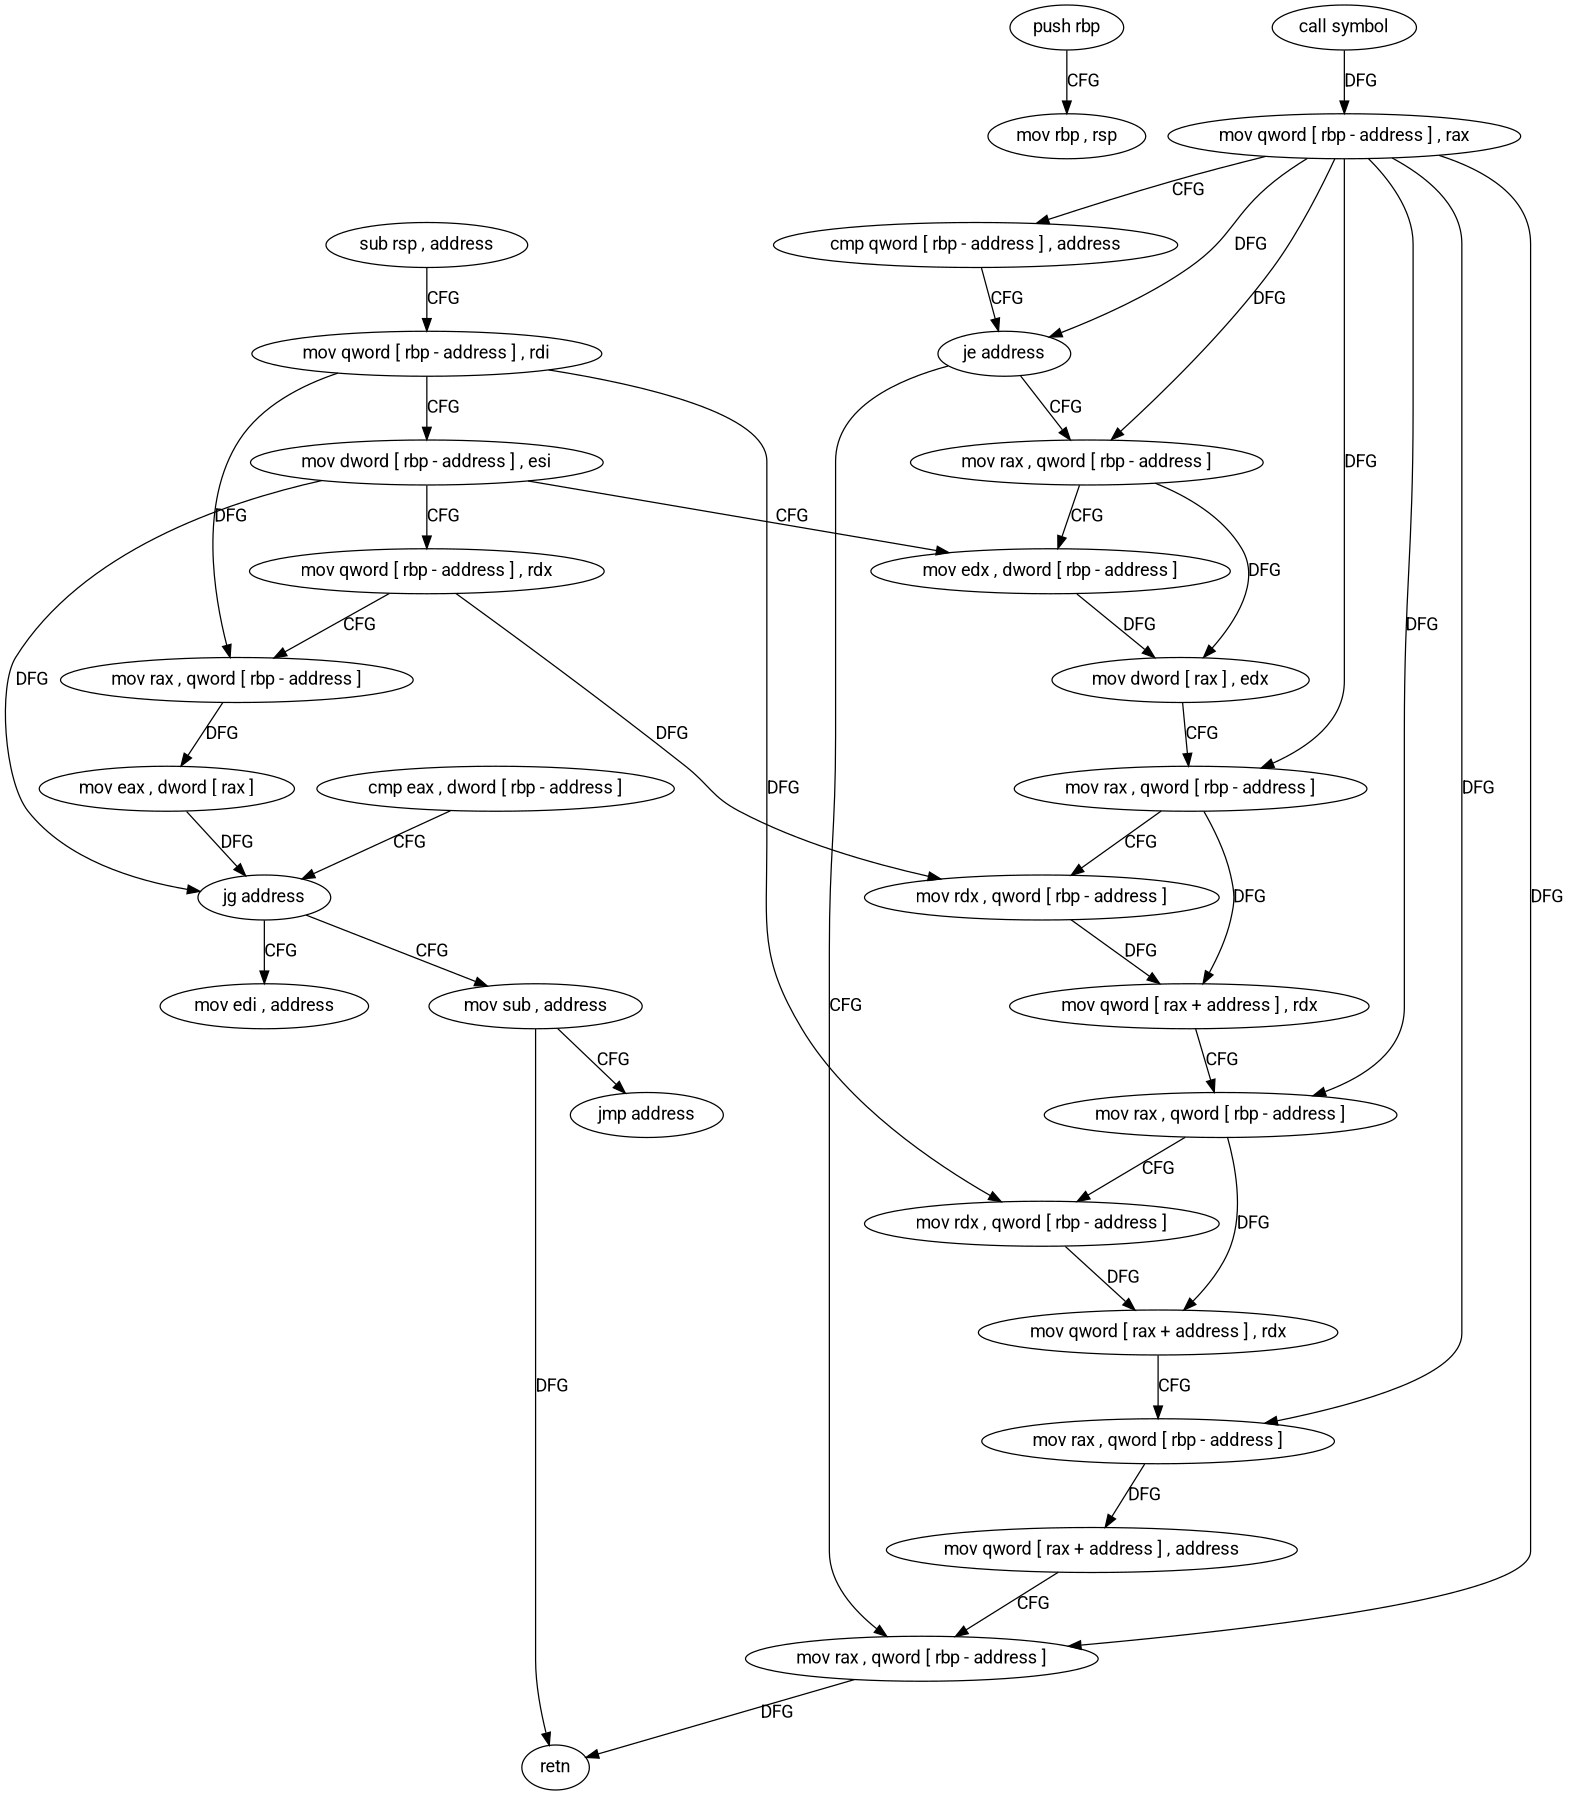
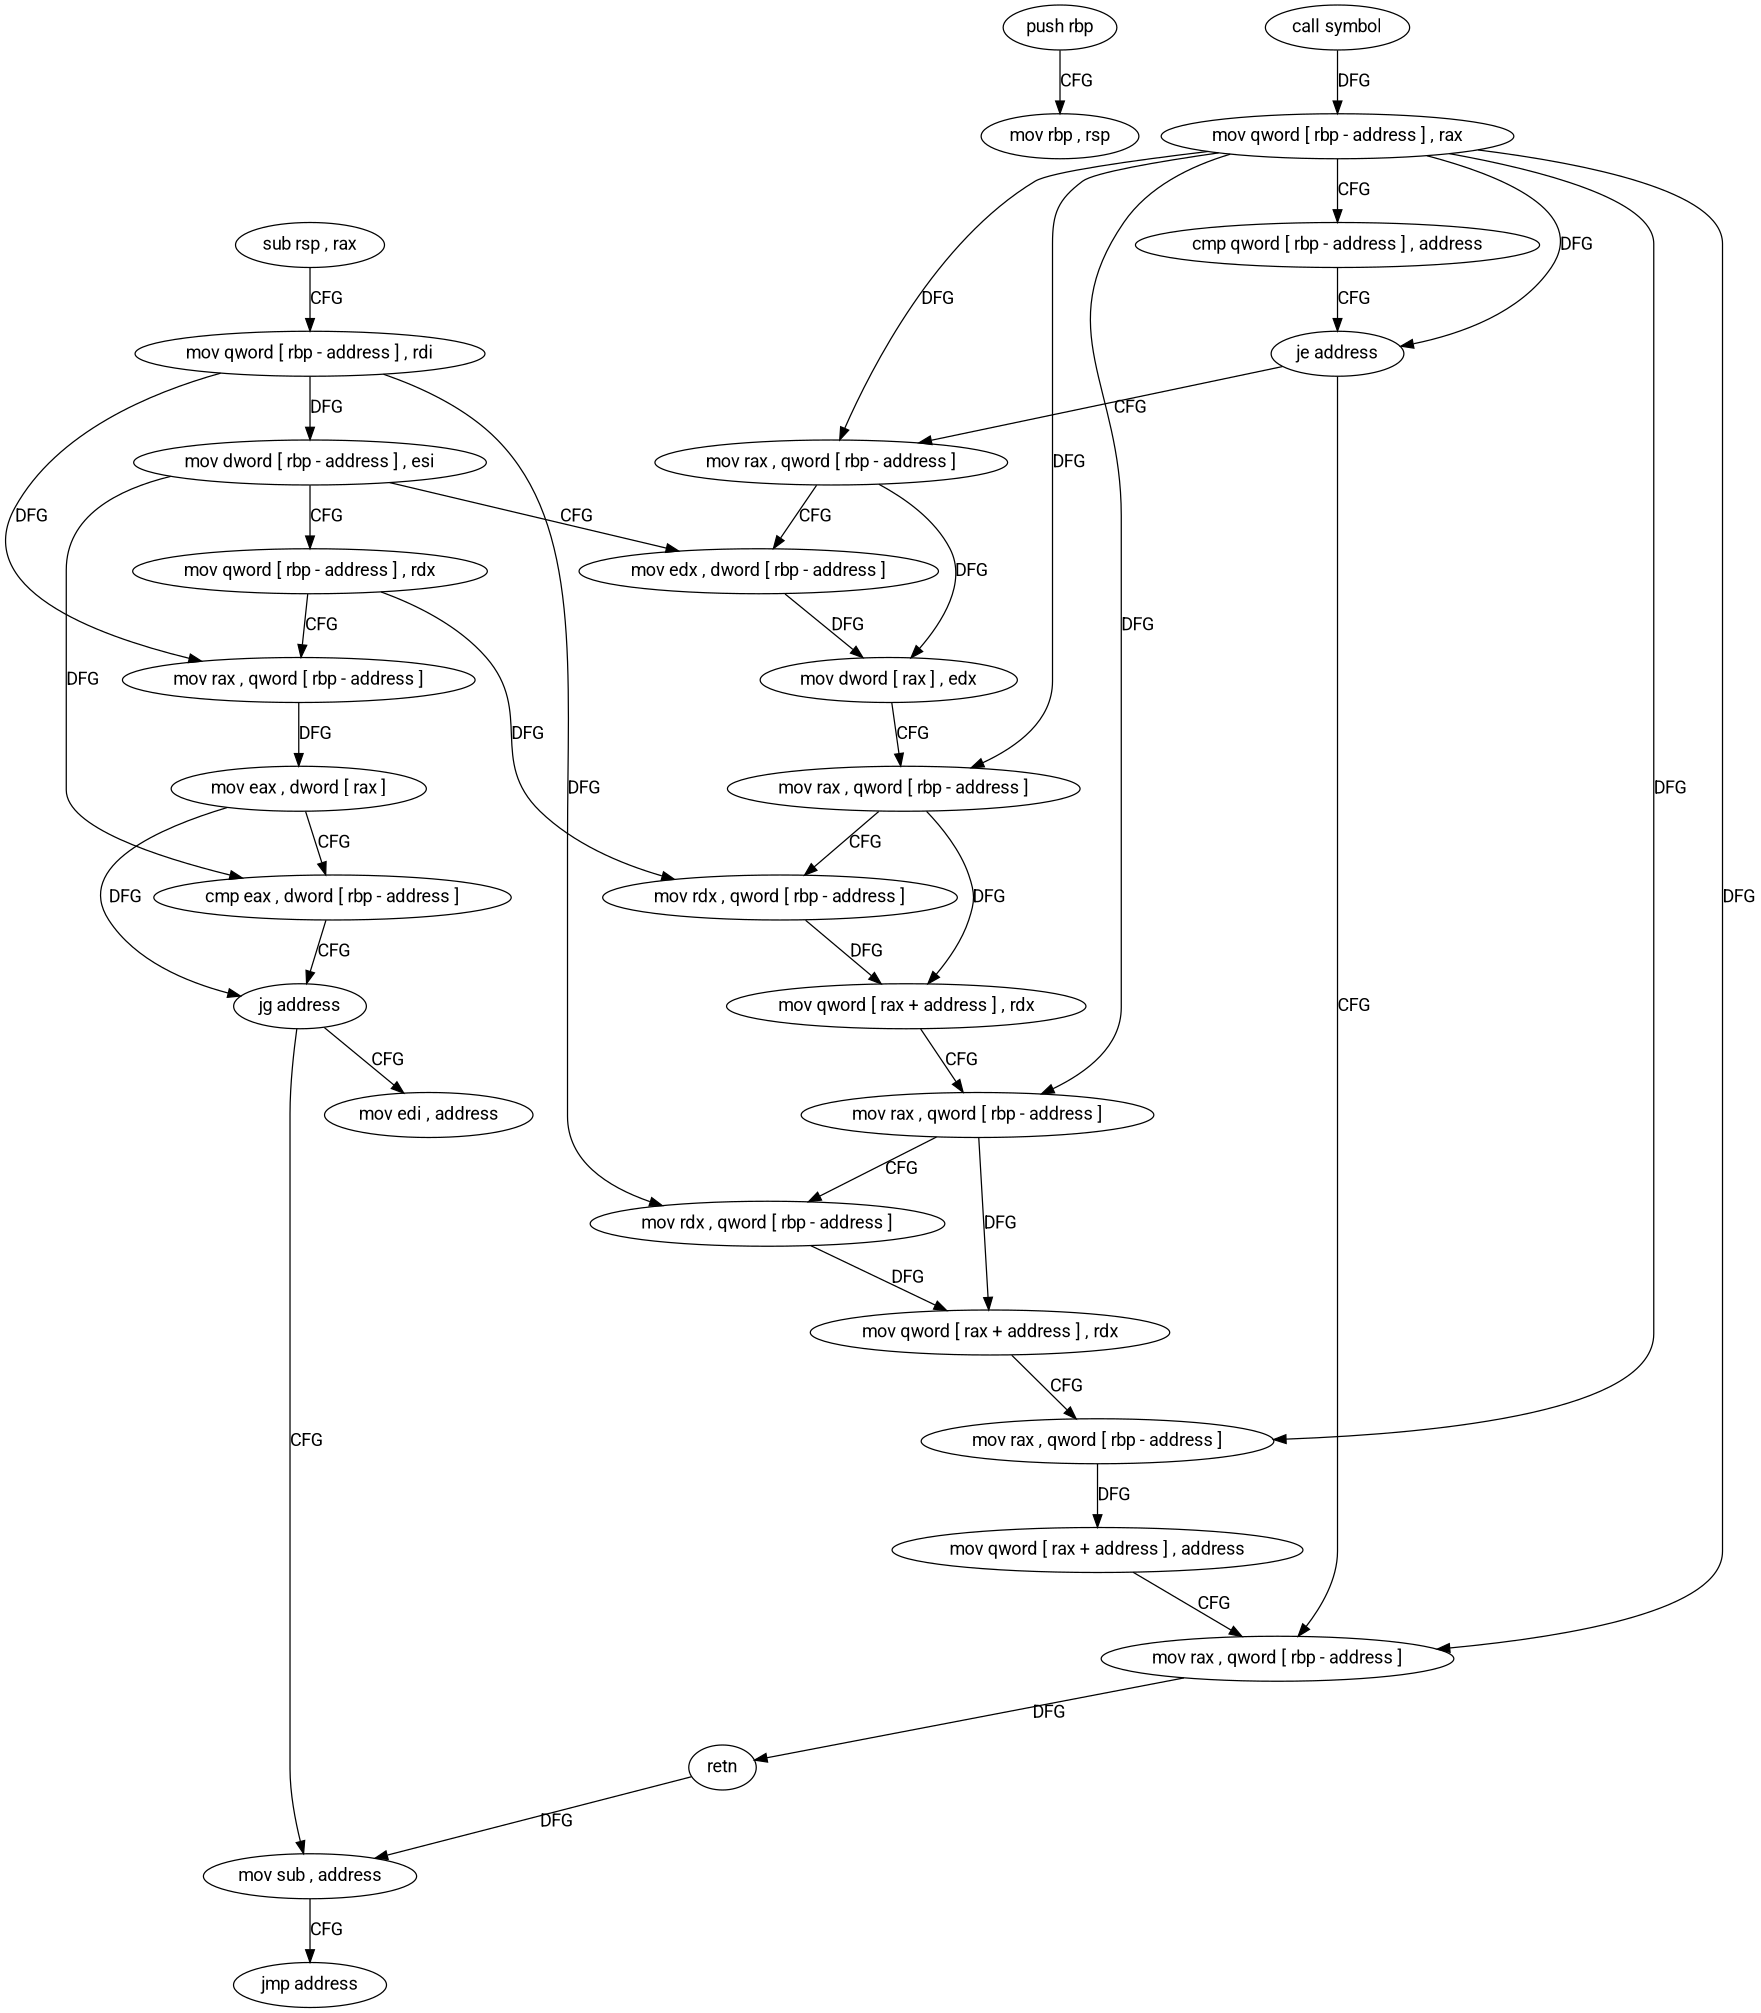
(427, 245) -> (310, 245)
(444, 408) -> (327, 408)
(22, 649) -> (66, 700)
none -> (314, 837)
(536, 1381) -> (540, 1816)
